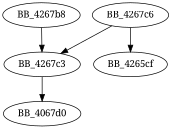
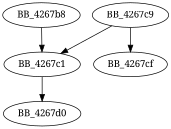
(130, 15) -> (130, 15)
(42, 64) -> (42, 64)
(130, 64) -> (130, 64)
(42, 114) -> (42, 114)
